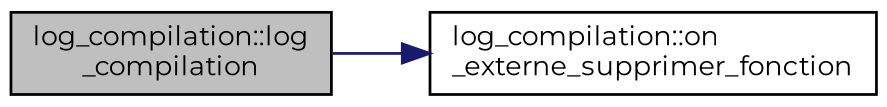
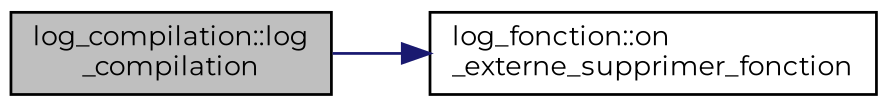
(653, 53) -> (653, 53)
